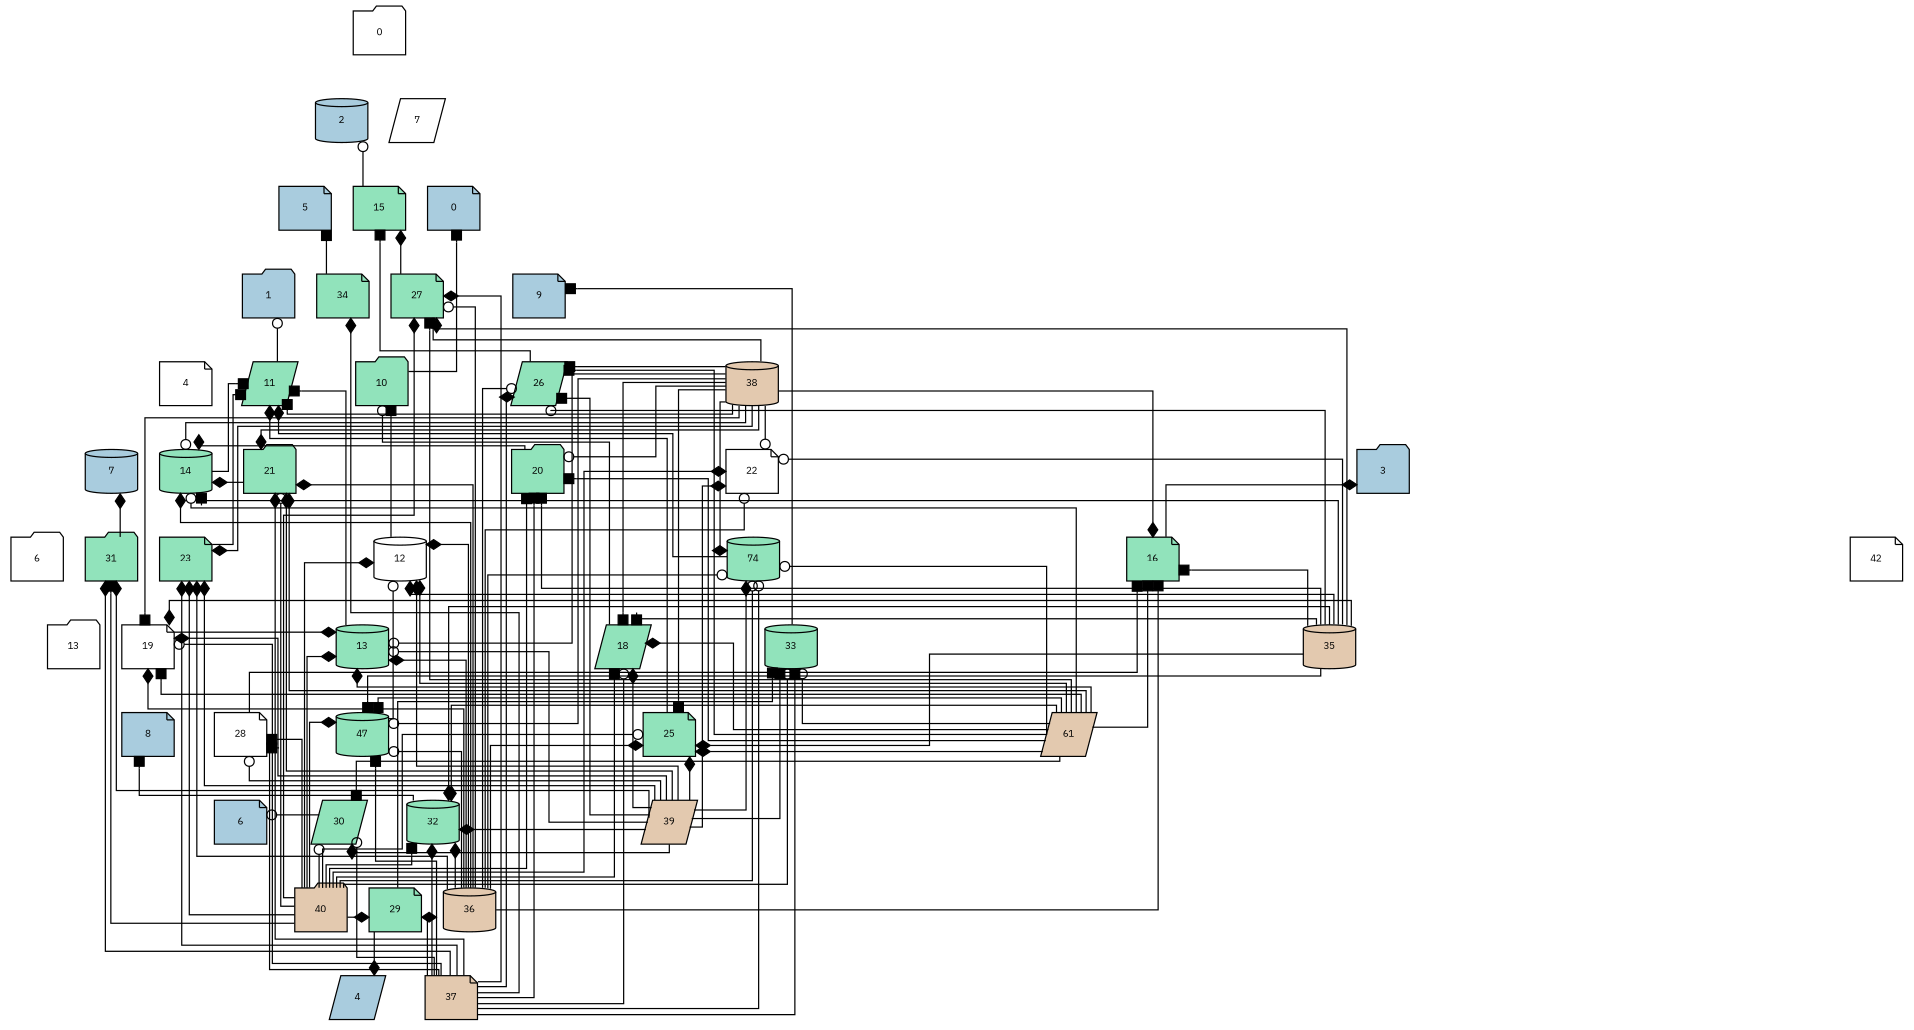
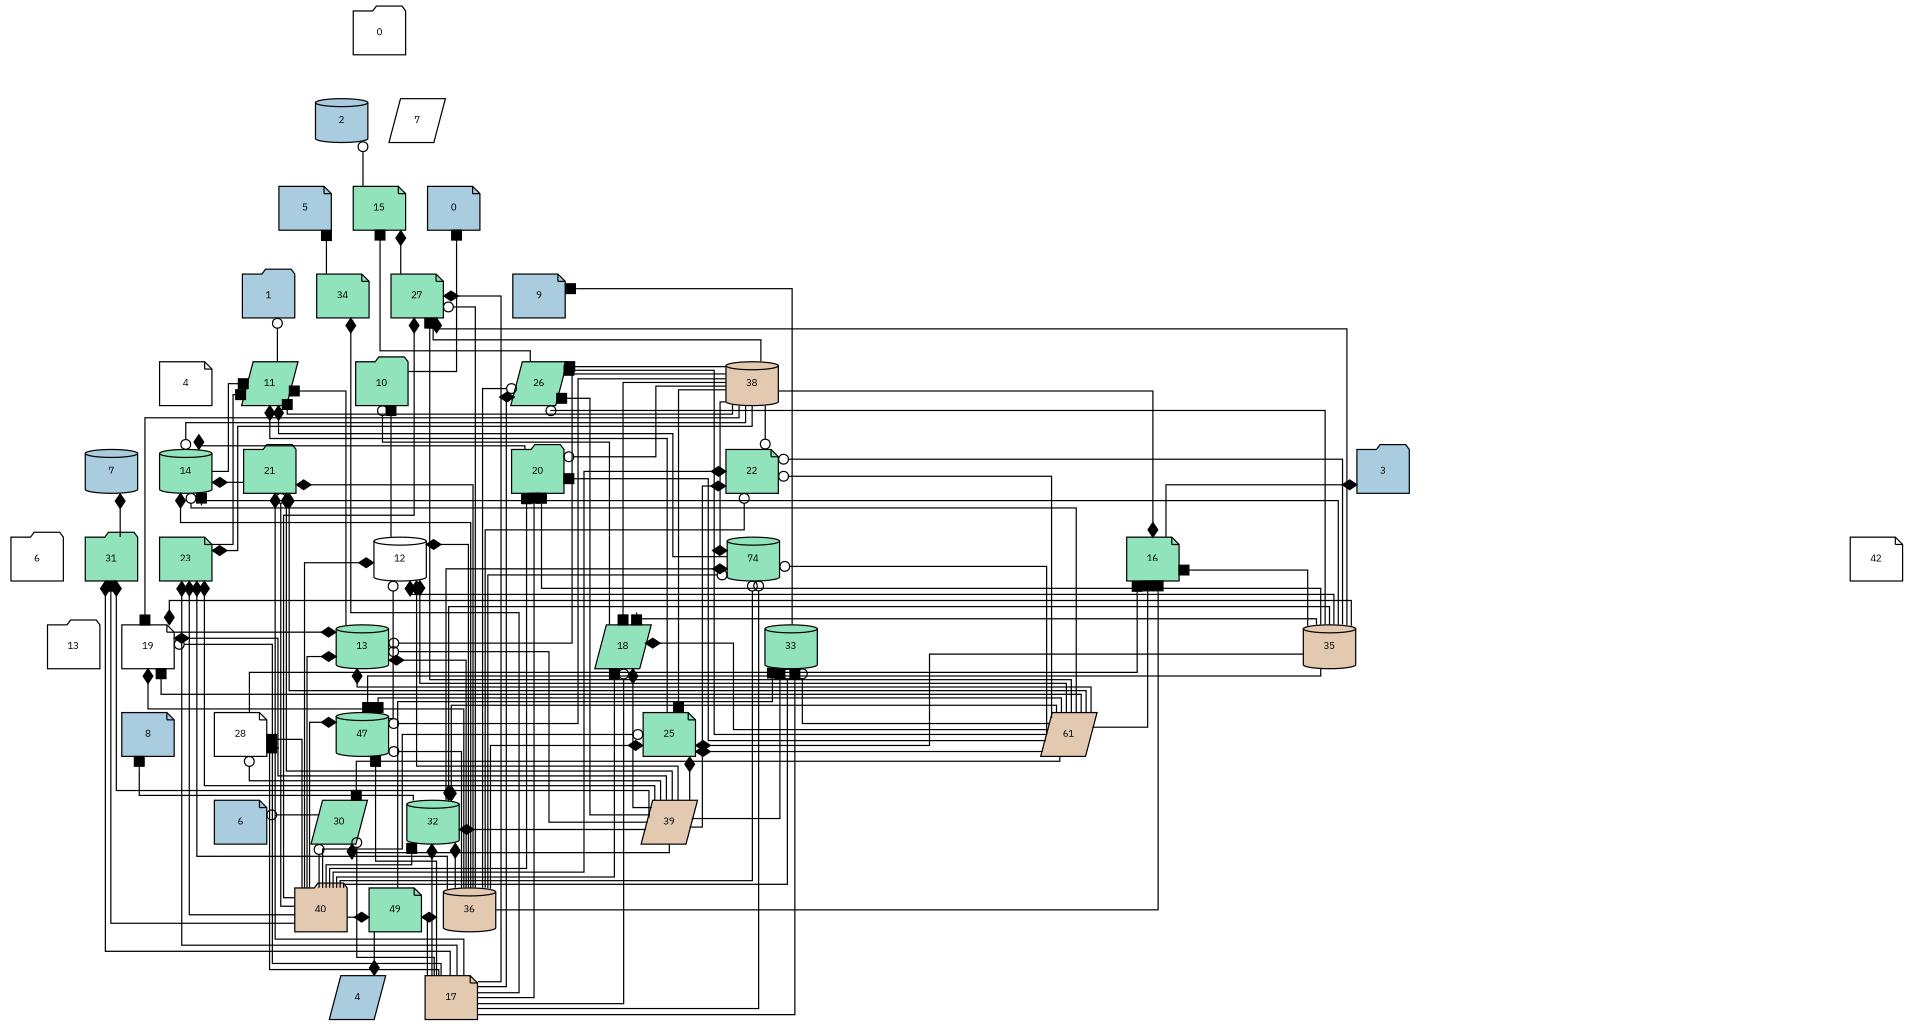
(520, 430) -> none
(752, 471) -> (752, 471)
none -> (1041, 476)
(746, 729) -> (451, 569)
(395, 910) -> (395, 910)
(451, 998) -> (451, 998)
